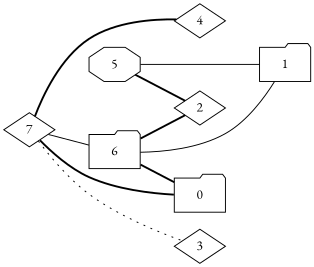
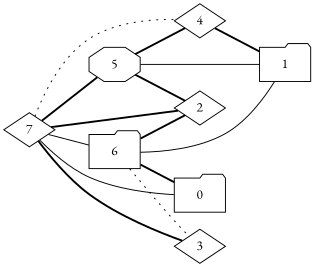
(87, 40) -> (87, 40)
none -> (237, 40)
none -> (160, 41)
none -> (70, 99)
none -> (115, 119)
(101, 182) -> (101, 182)
(102, 203) -> (102, 203)
none -> (159, 203)
